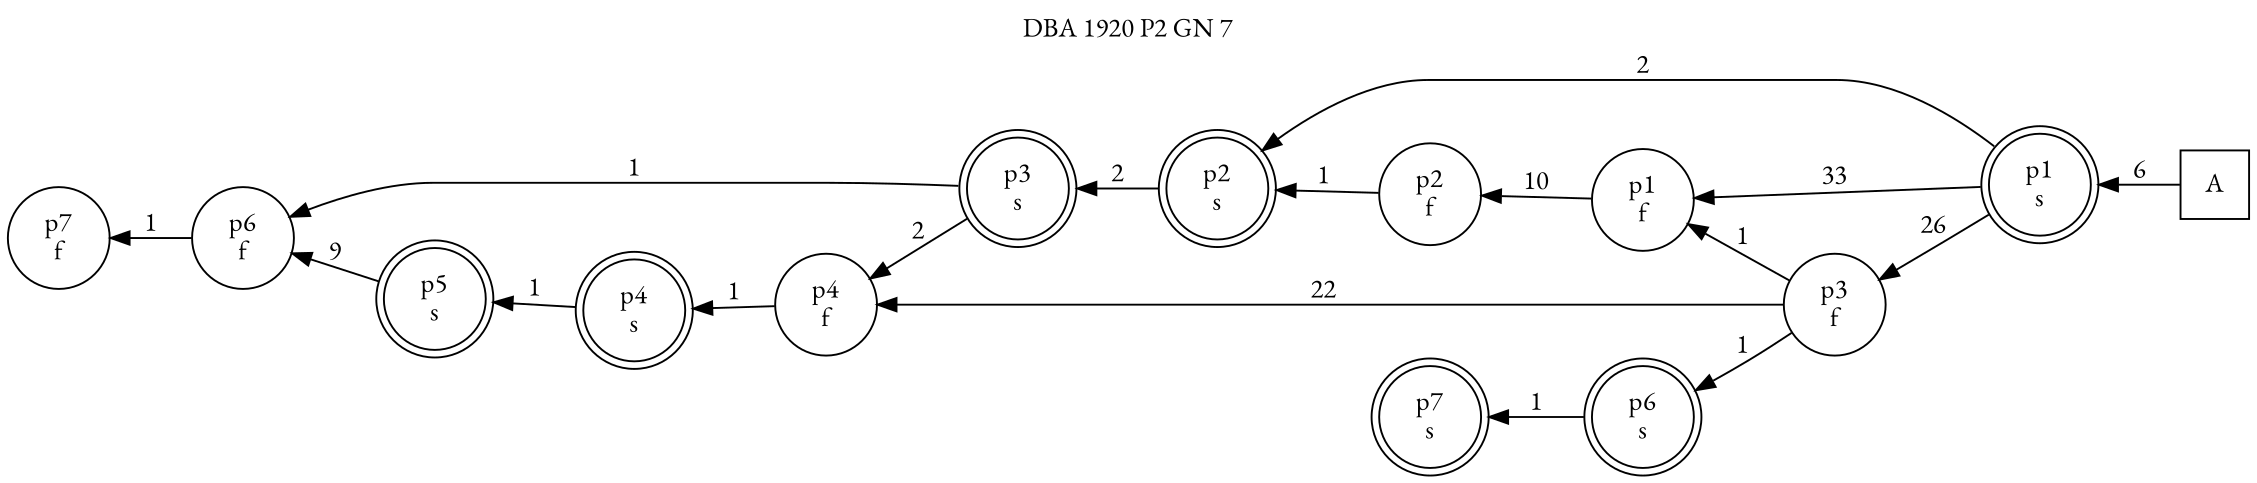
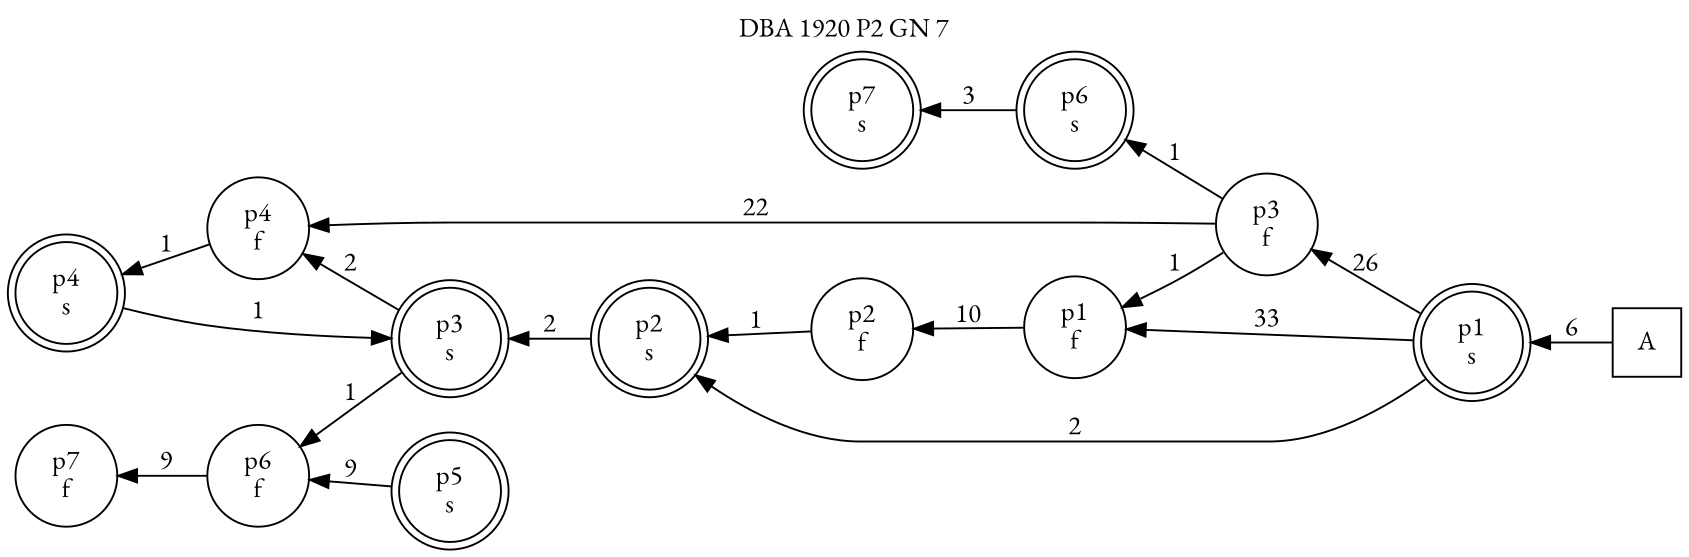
(151, 224) -> (166, 462)
(544, 305) -> (246, 330)
(1537, 403) -> (969, 96)
